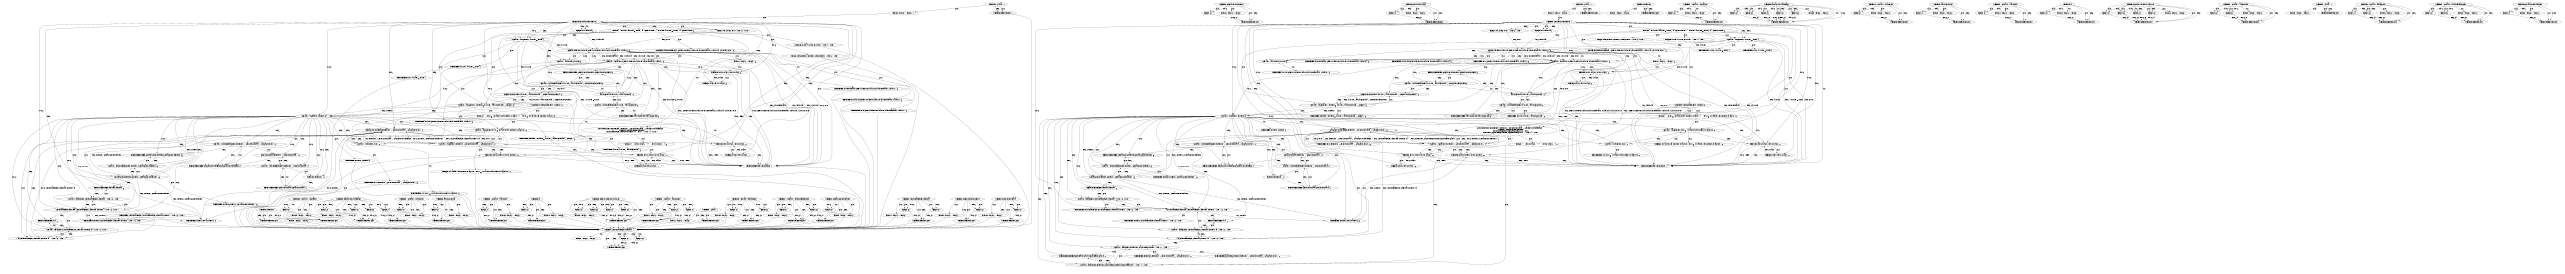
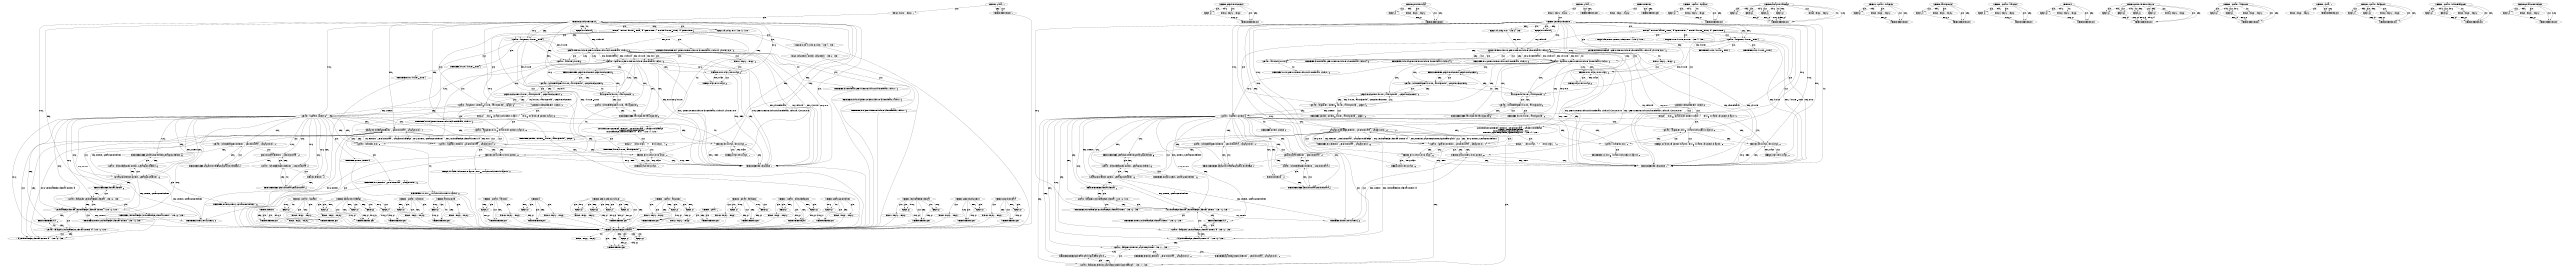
(1795, 13) -> none
